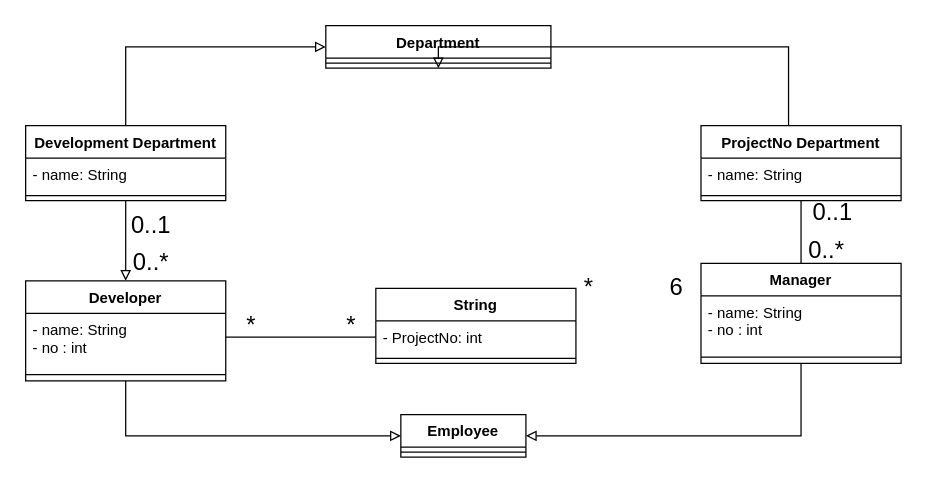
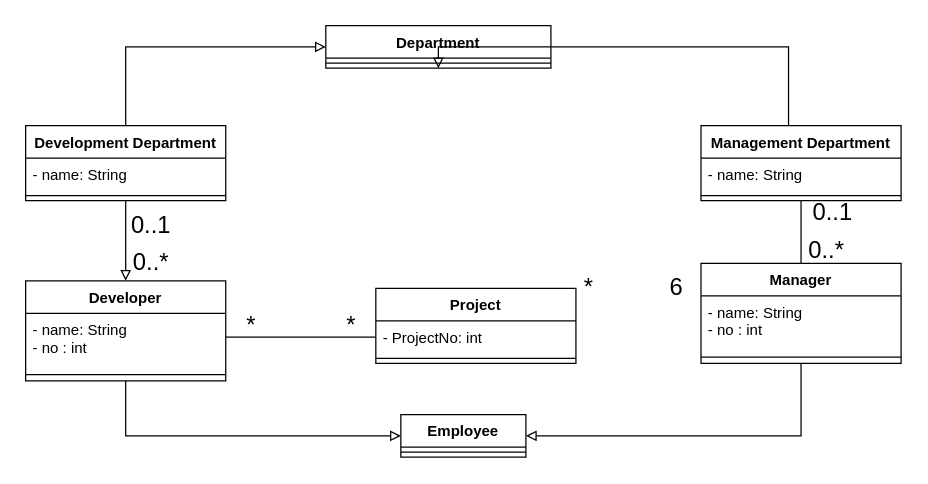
(800, 143) -> (800, 143)
(475, 305) -> (475, 305)
